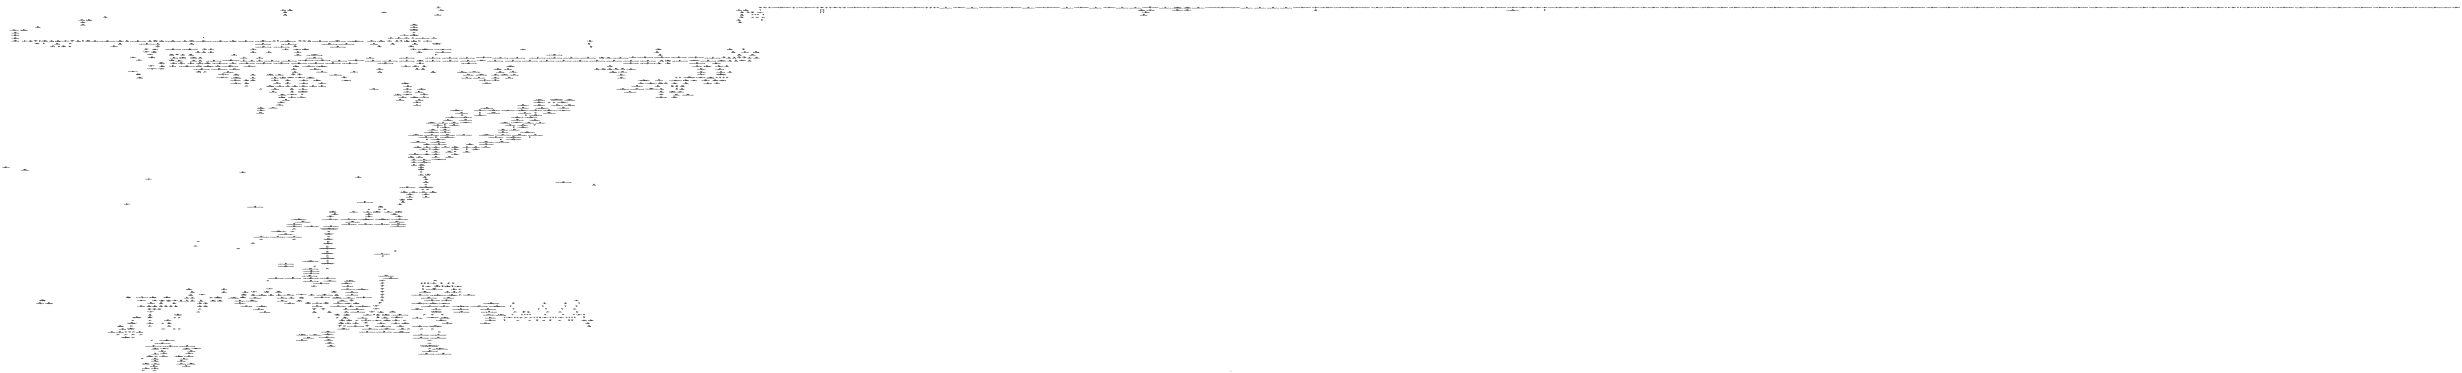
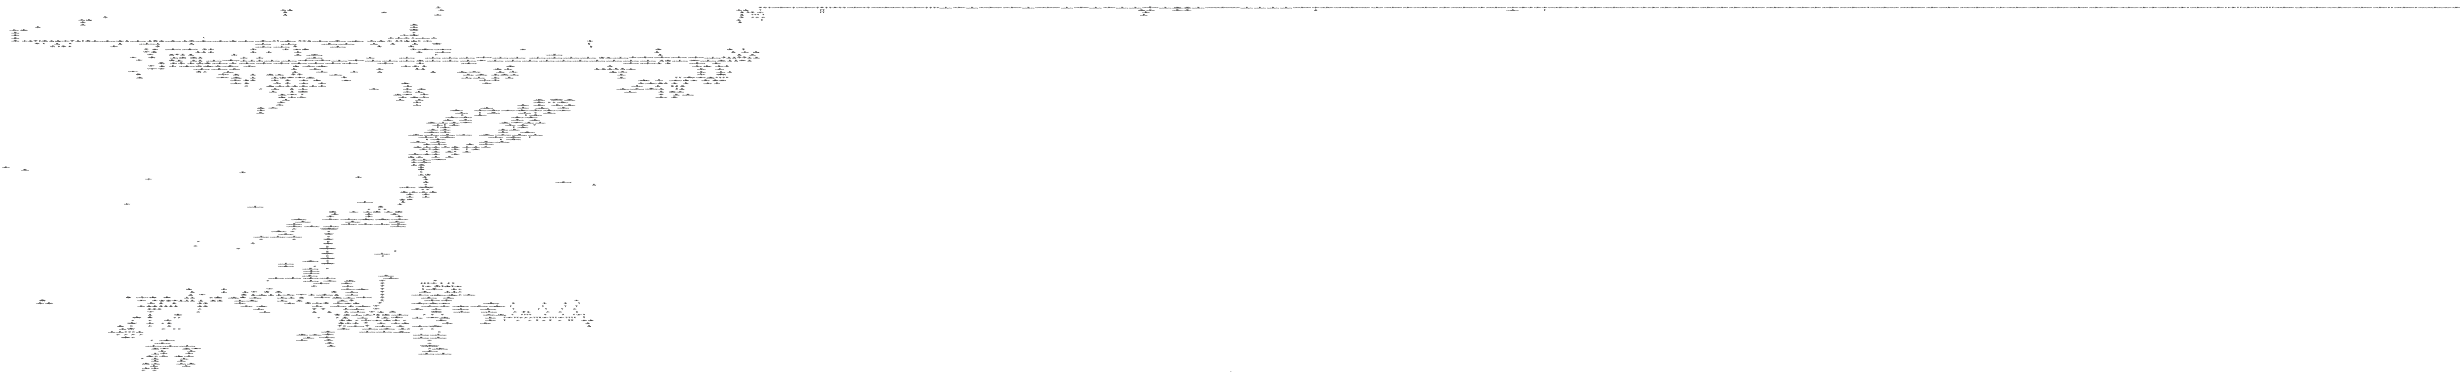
none -> (357, 315)
